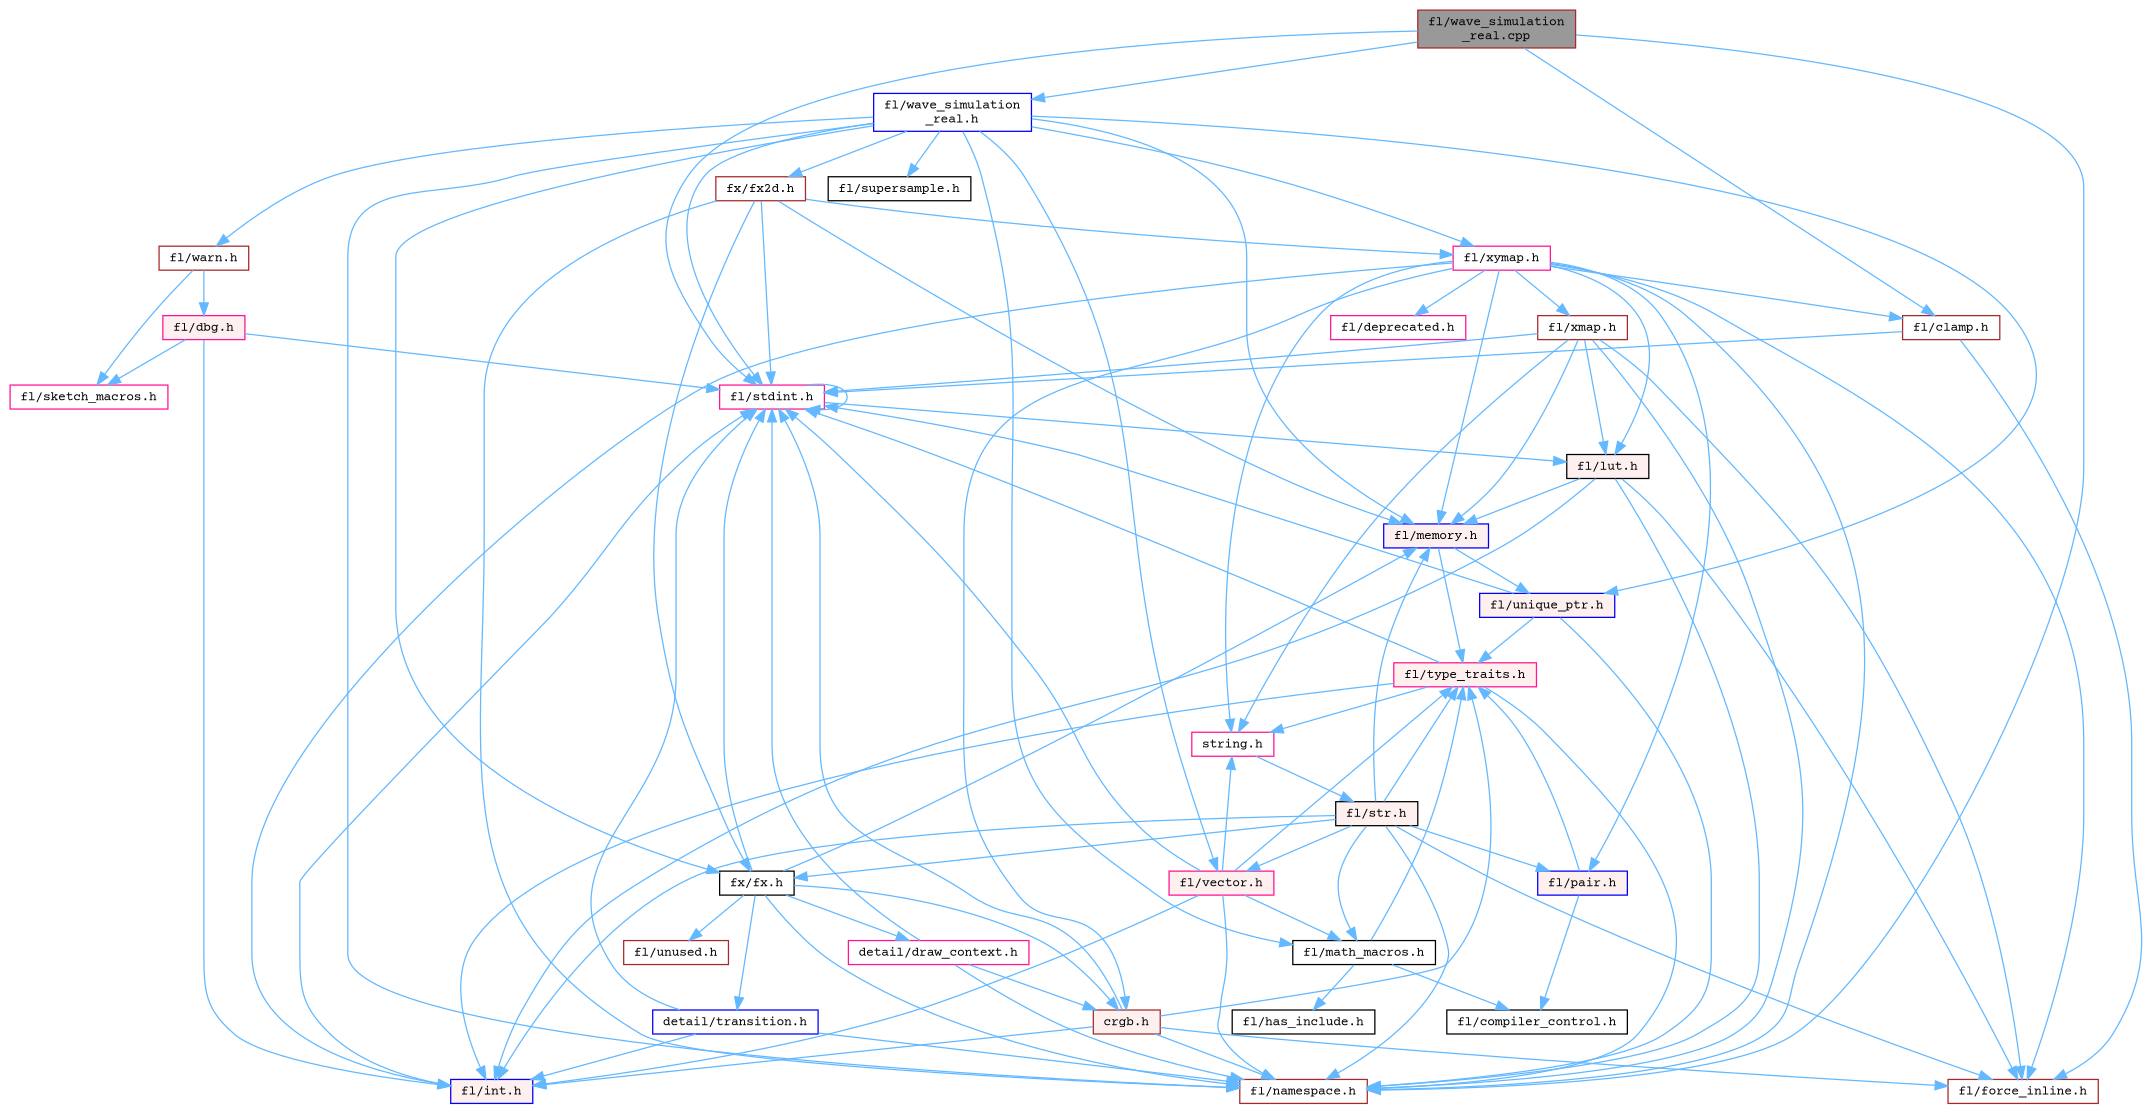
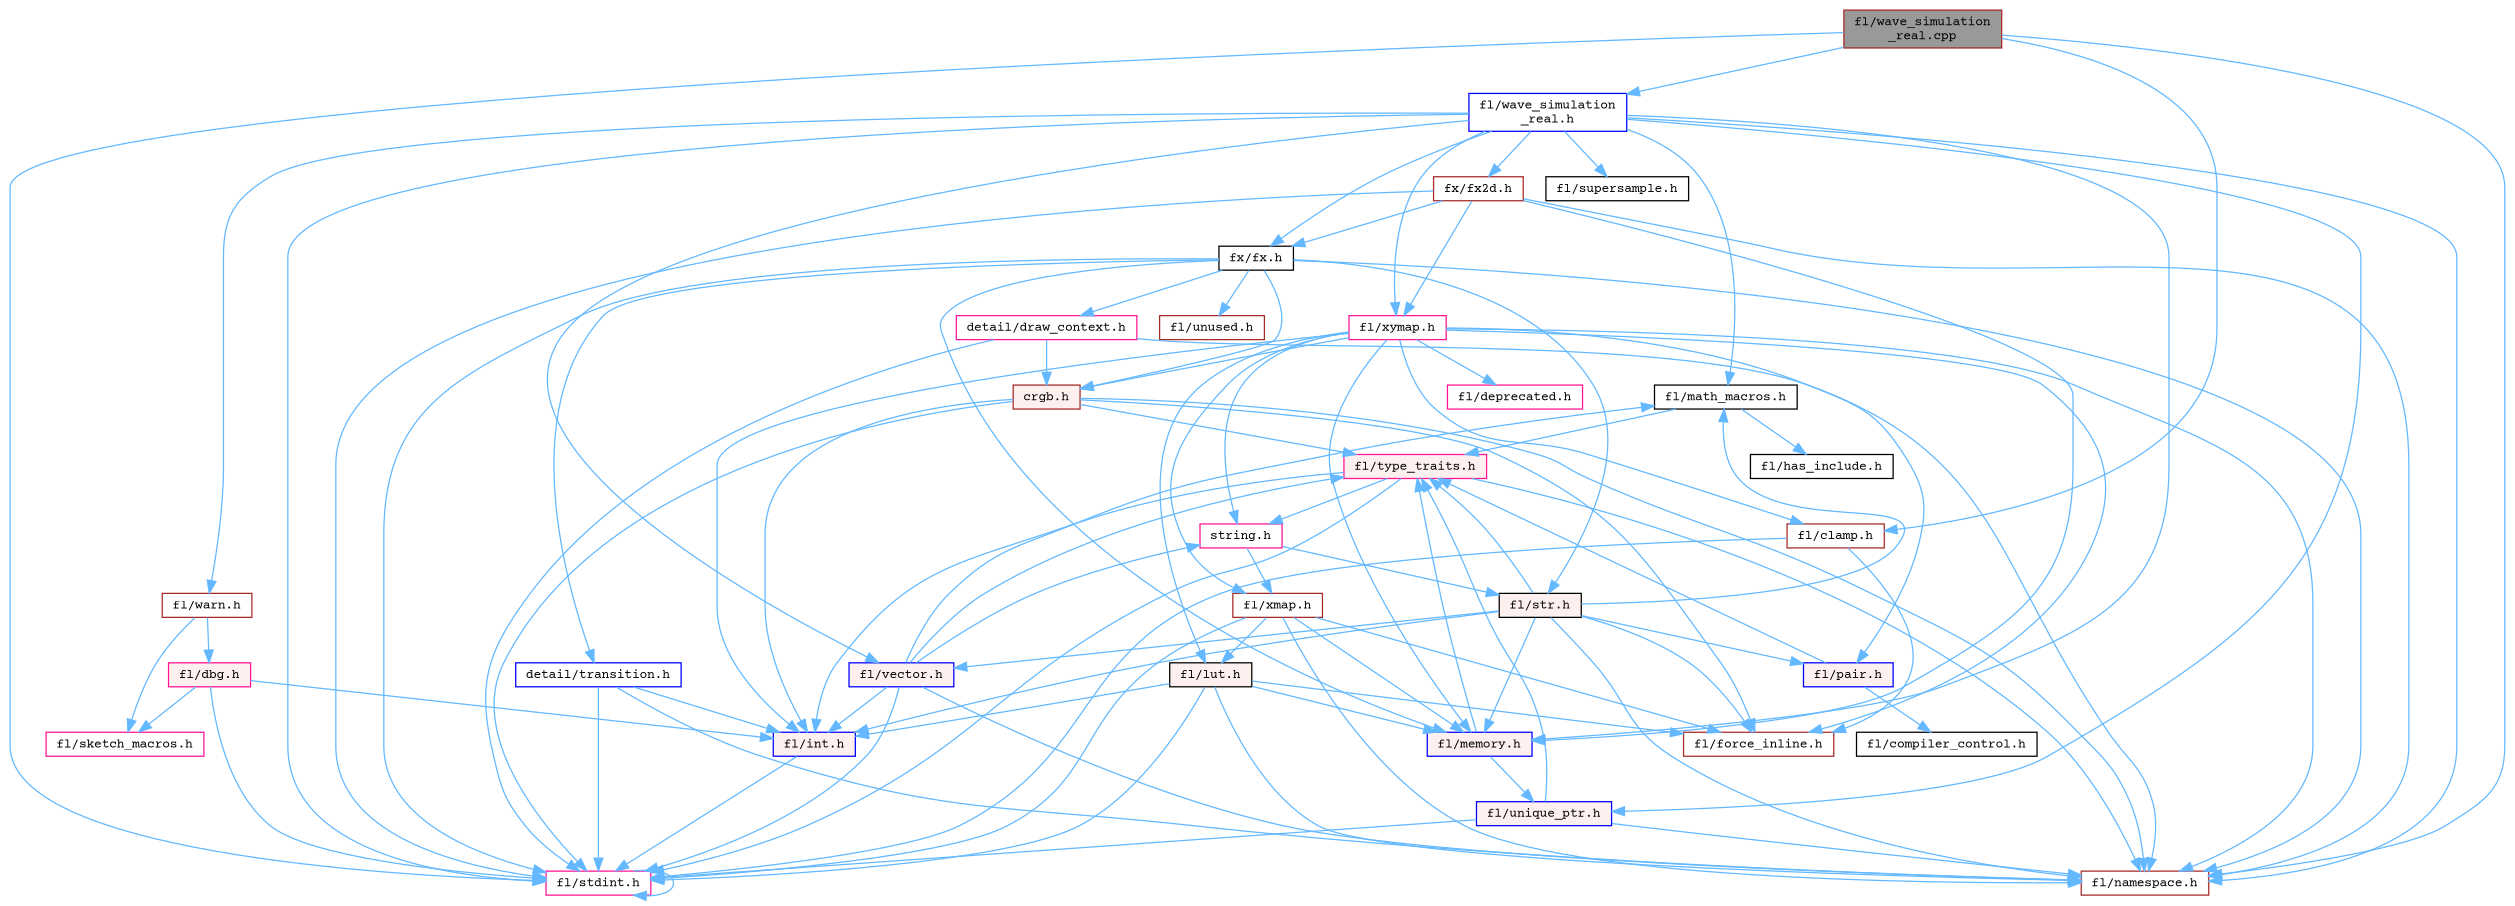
(1207, 433) -> (1028, 843)
(1392, 501) -> (1260, 571)
(1071, 848) -> (1530, 322)
(1221, 883) -> (901, 675)
(1447, 986) -> none
